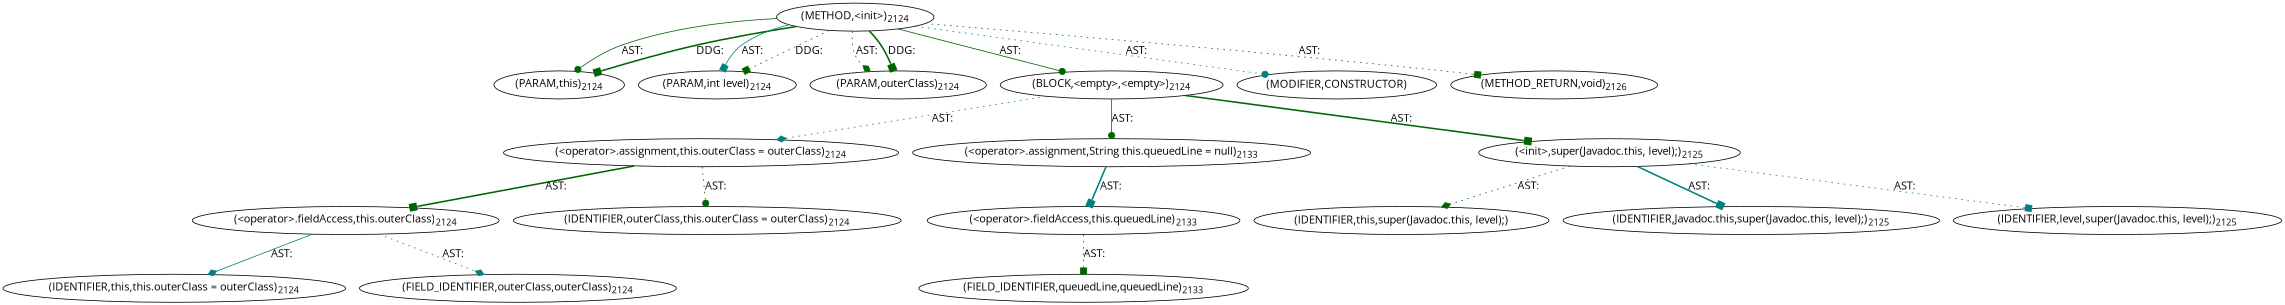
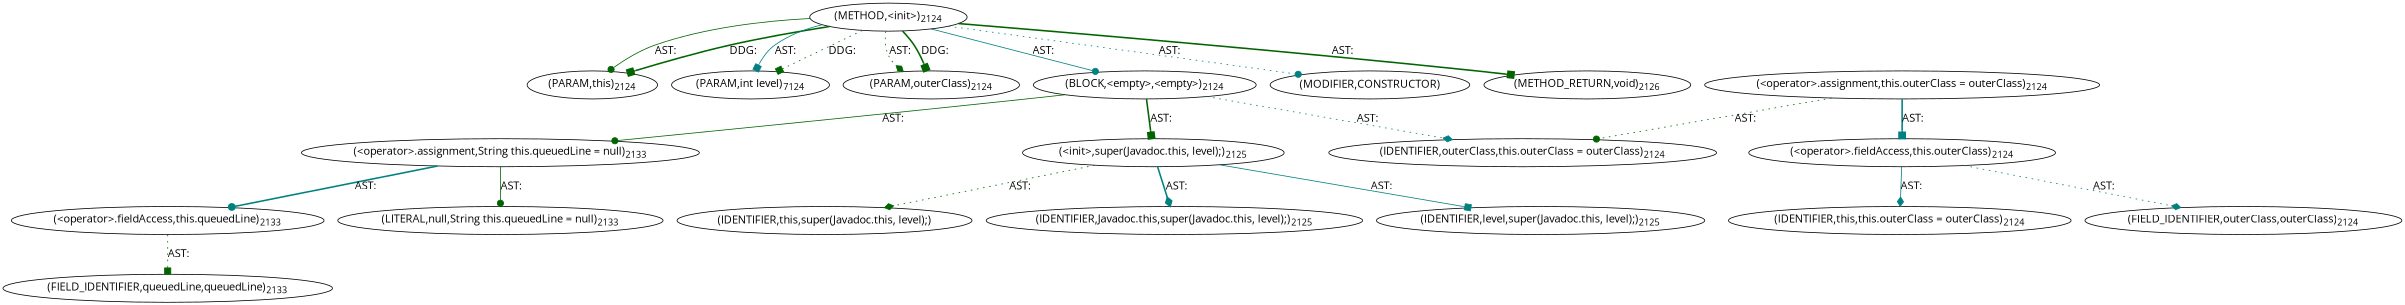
(1199, 47) -> (1232, 47)
(978, 50) -> (1012, 50)
(761, 84) -> (794, 84)
(916, 117) -> (1325, 117)
(1099, 183) -> (336, 186)
(1677, 185) -> (1162, 182)
(526, 186) -> (1902, 115)
(1856, 186) -> (1341, 186)
none -> (500, 221)
